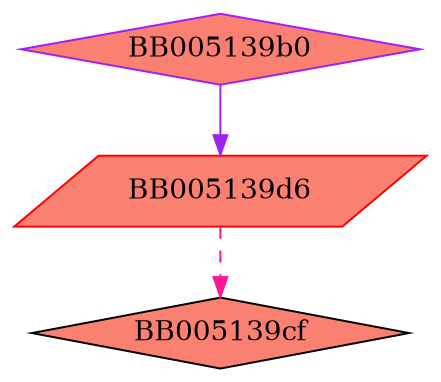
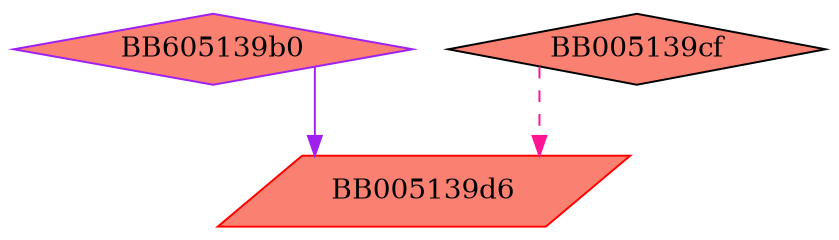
(220, 49) -> (213, 49)
(220, 252) -> (539, 101)
